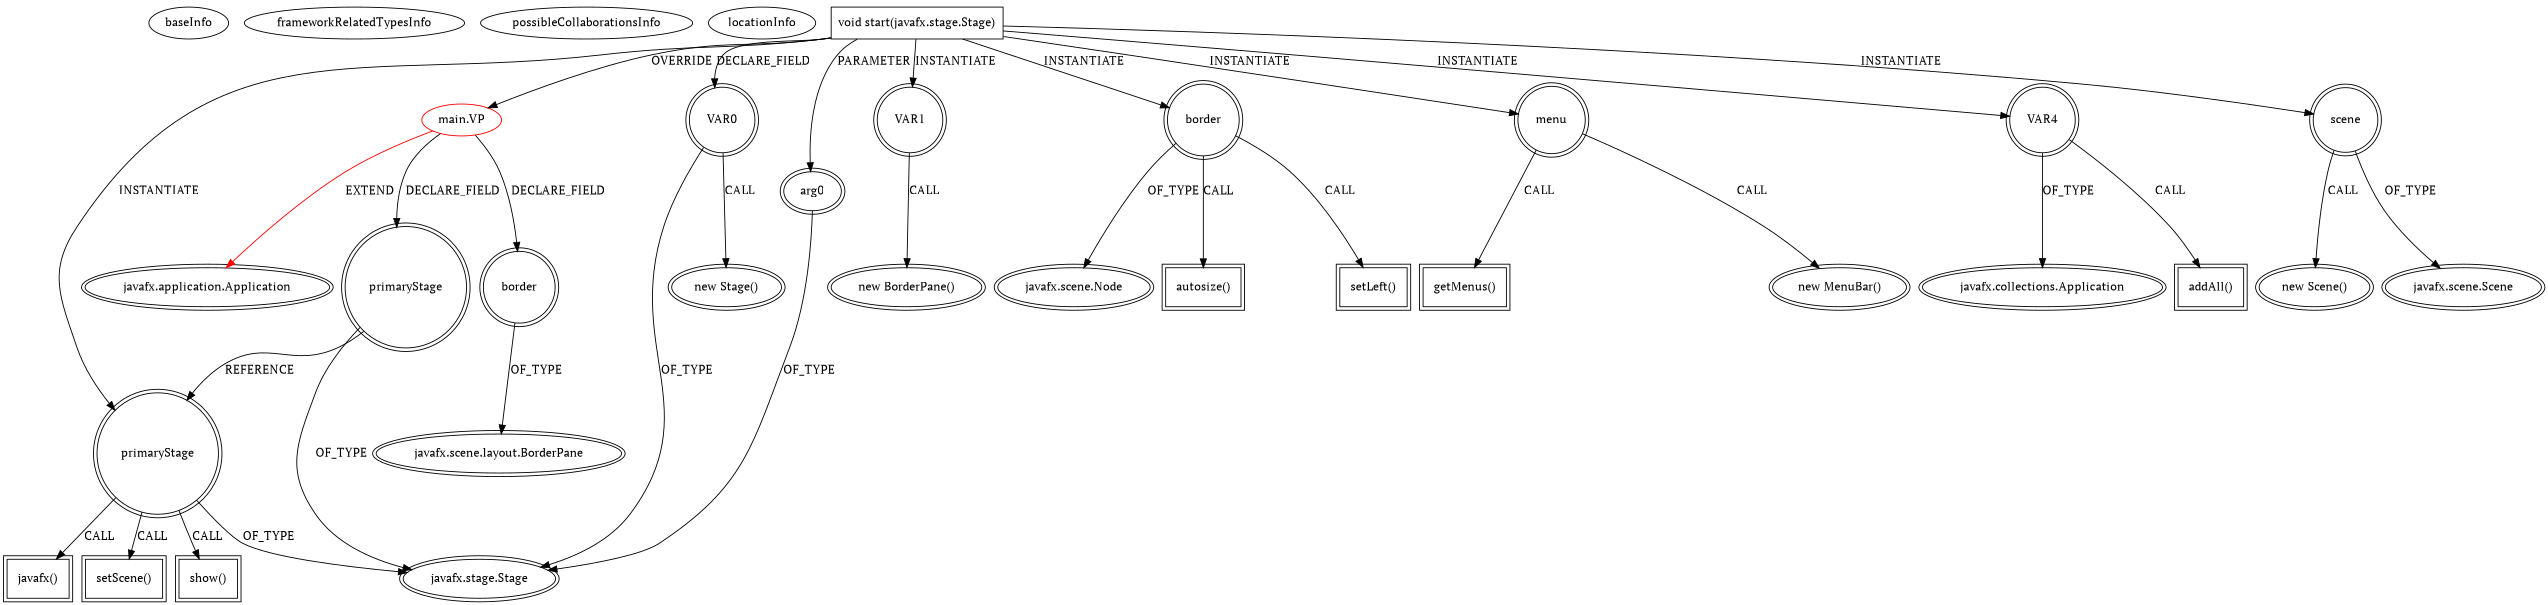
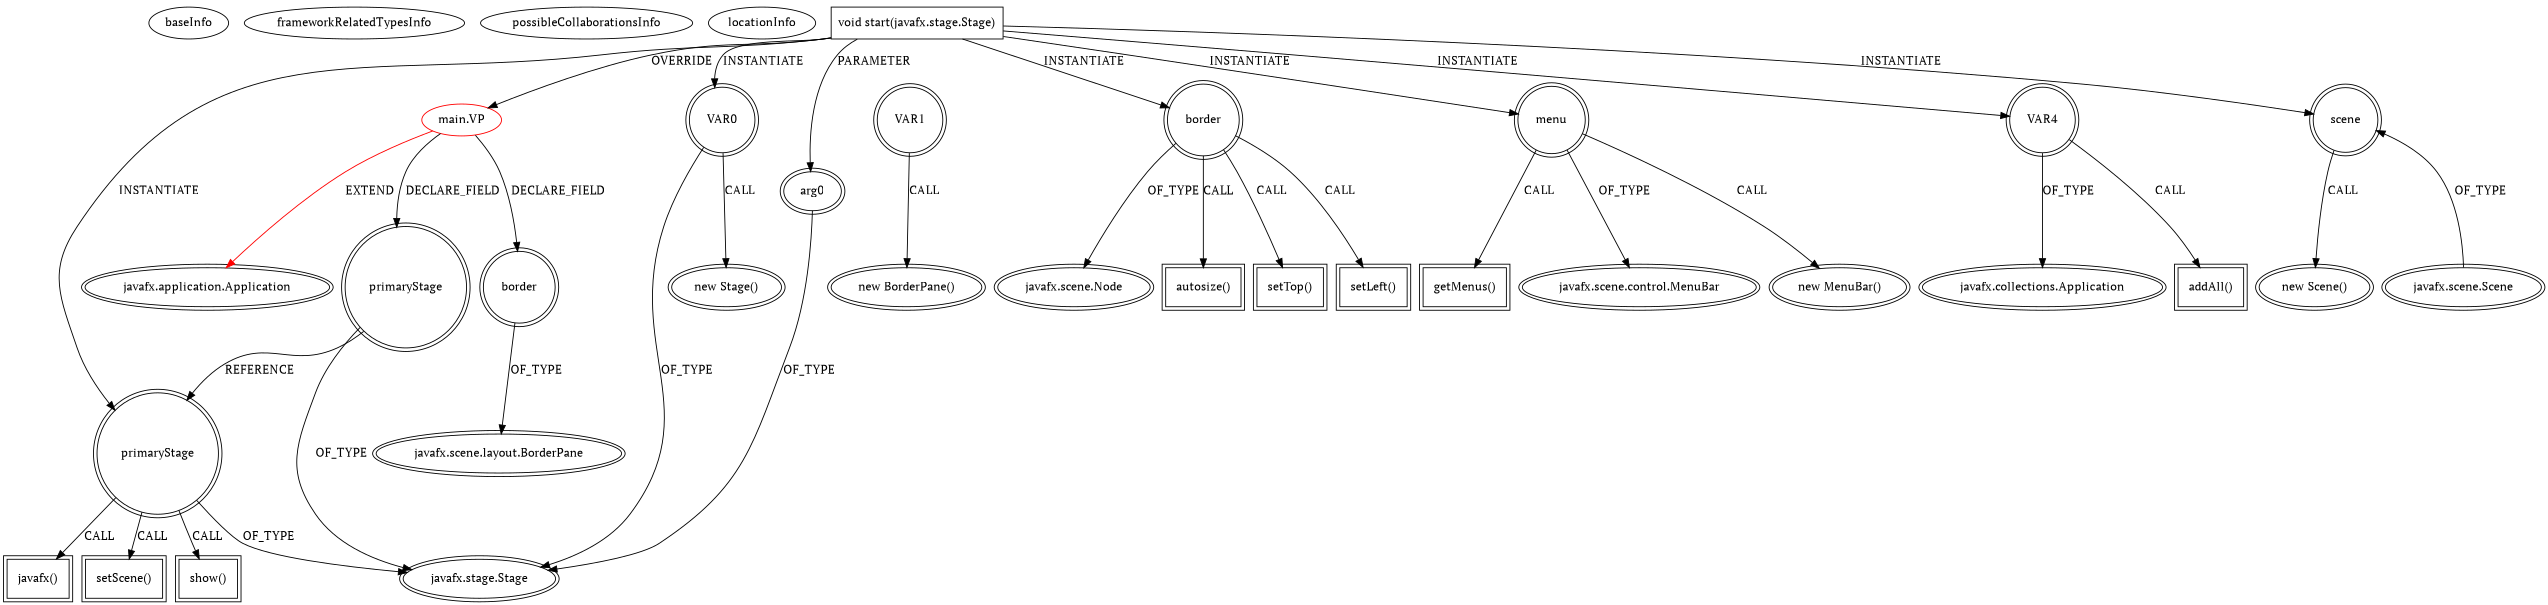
(915, 59) -> none
(763, 62) -> (763, 62)
(2386, 213) -> (2446, 187)
none -> (1290, 287)
none -> (1639, 287)
